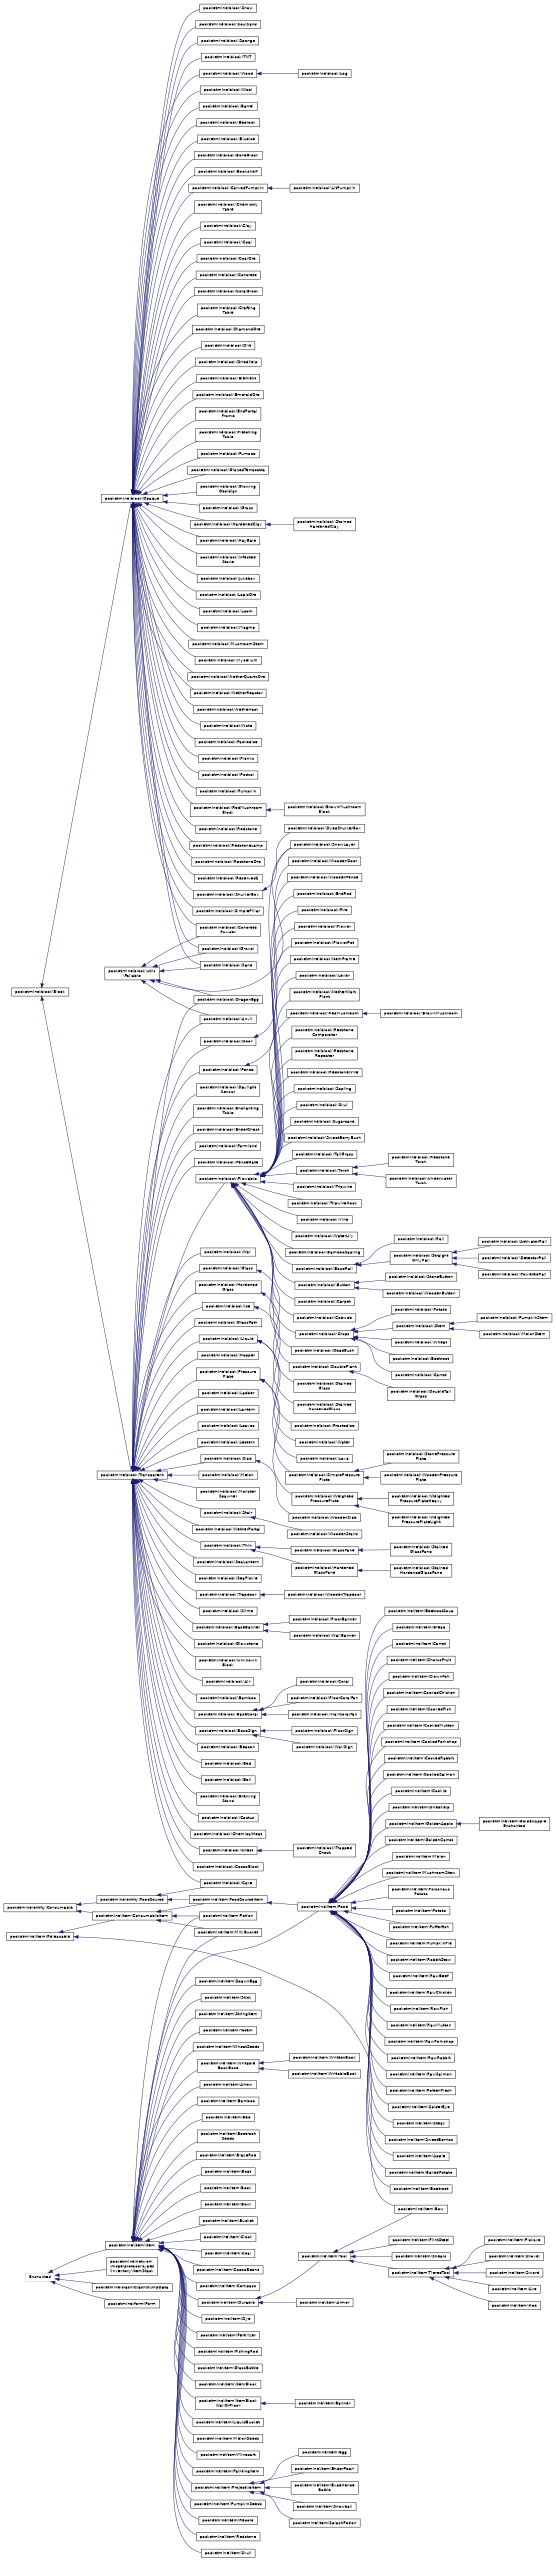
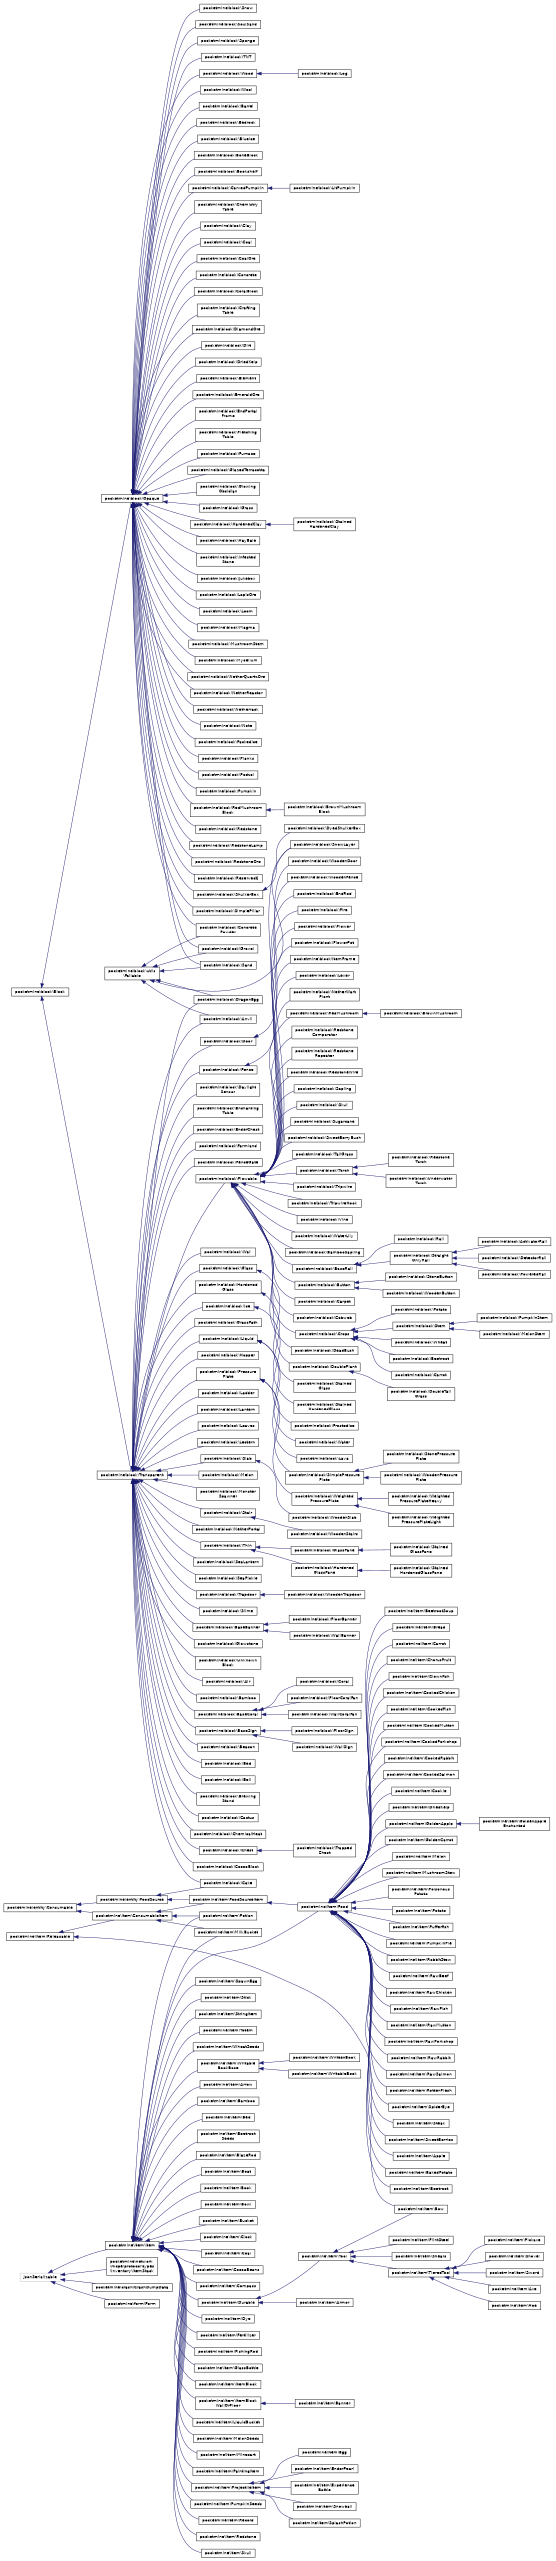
(40, 2277) -> (40, 2277)
